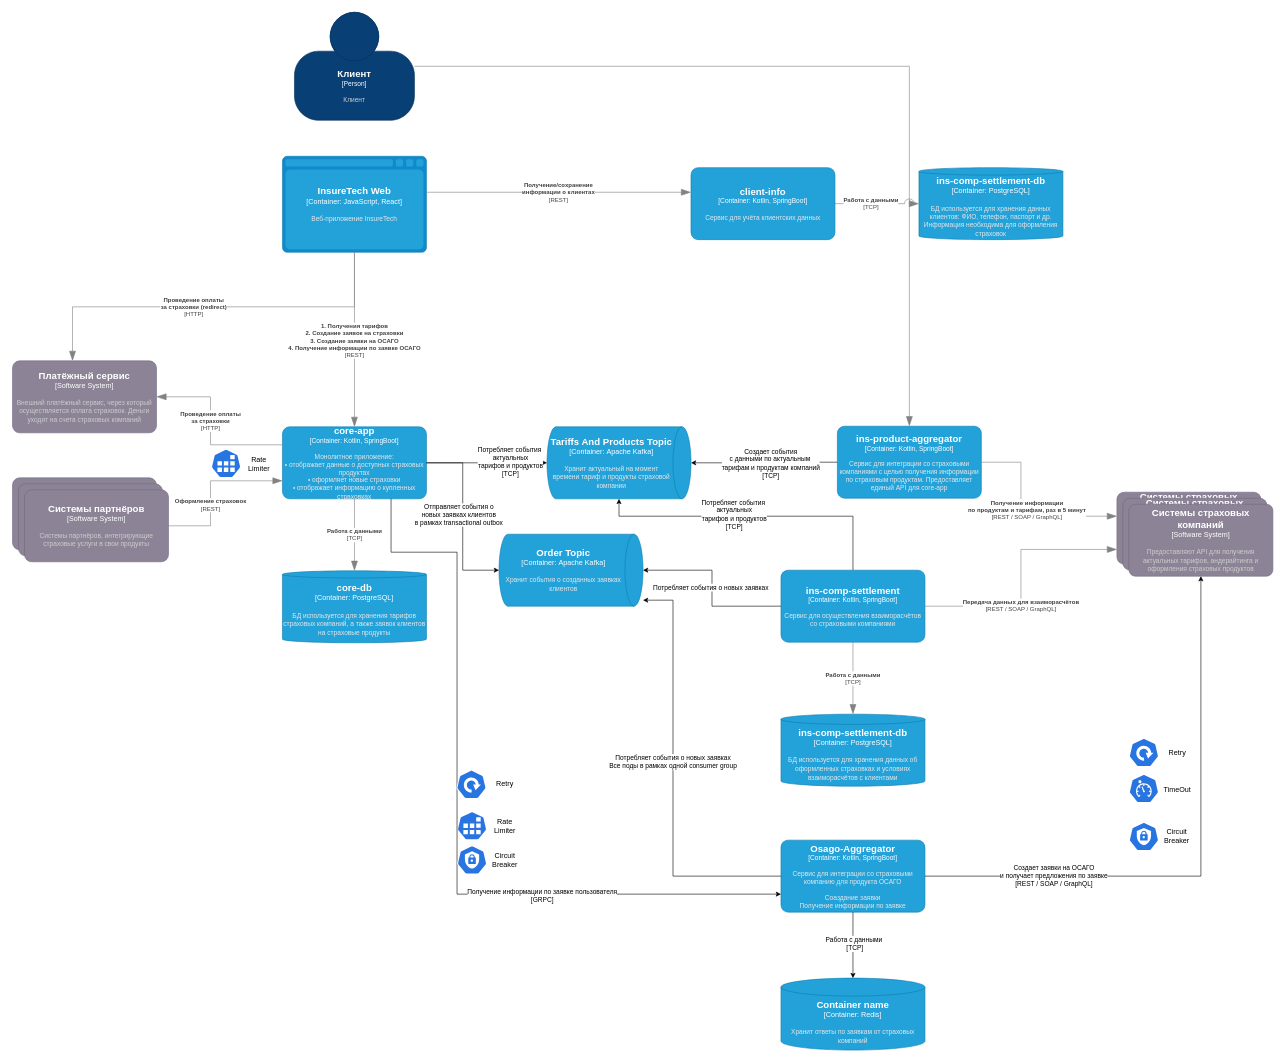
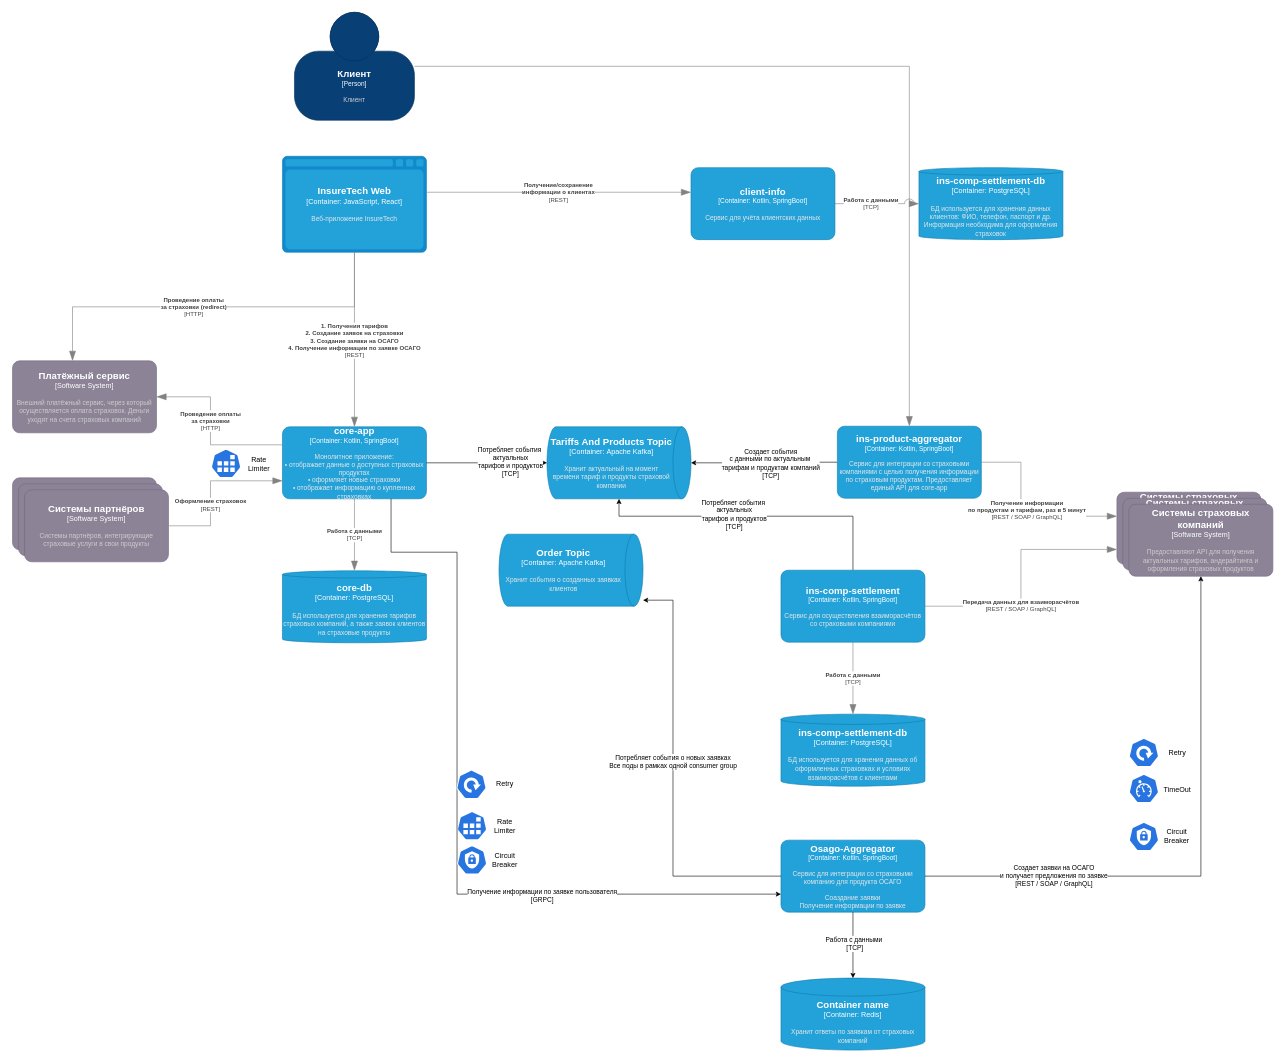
(463, 514) -> none
(712, 588) -> none
